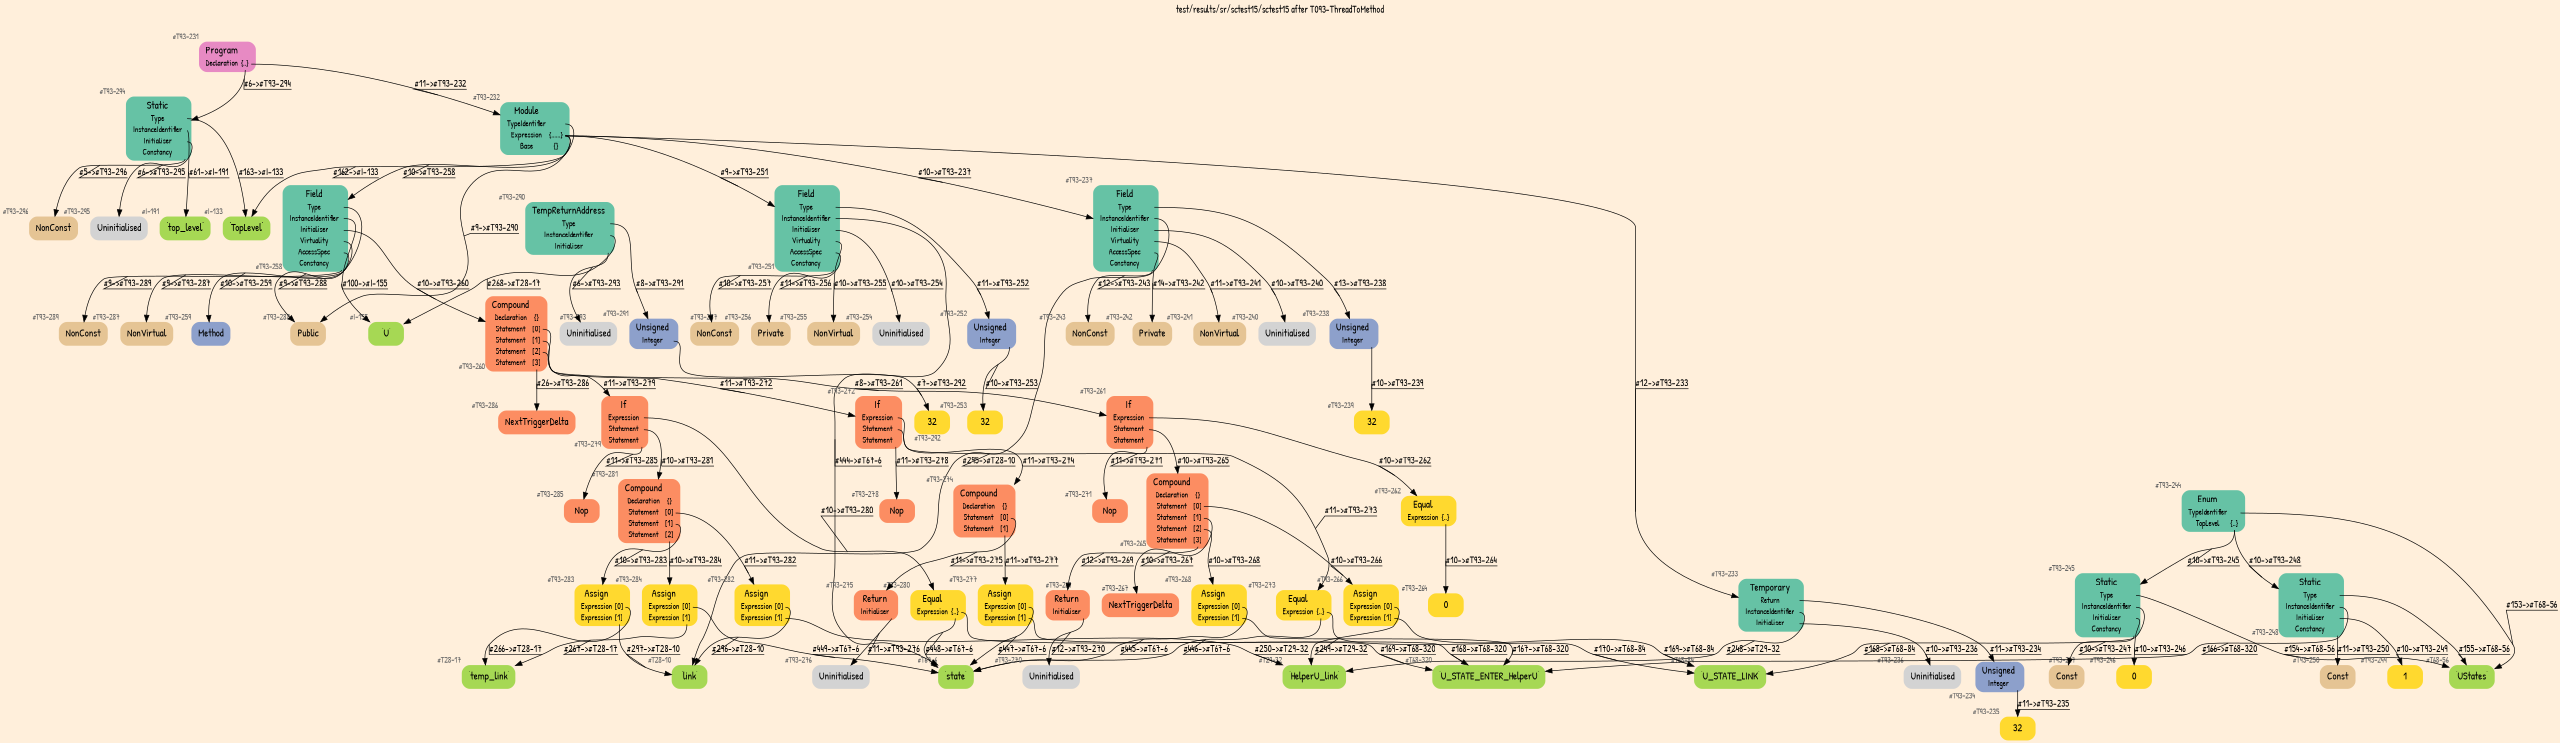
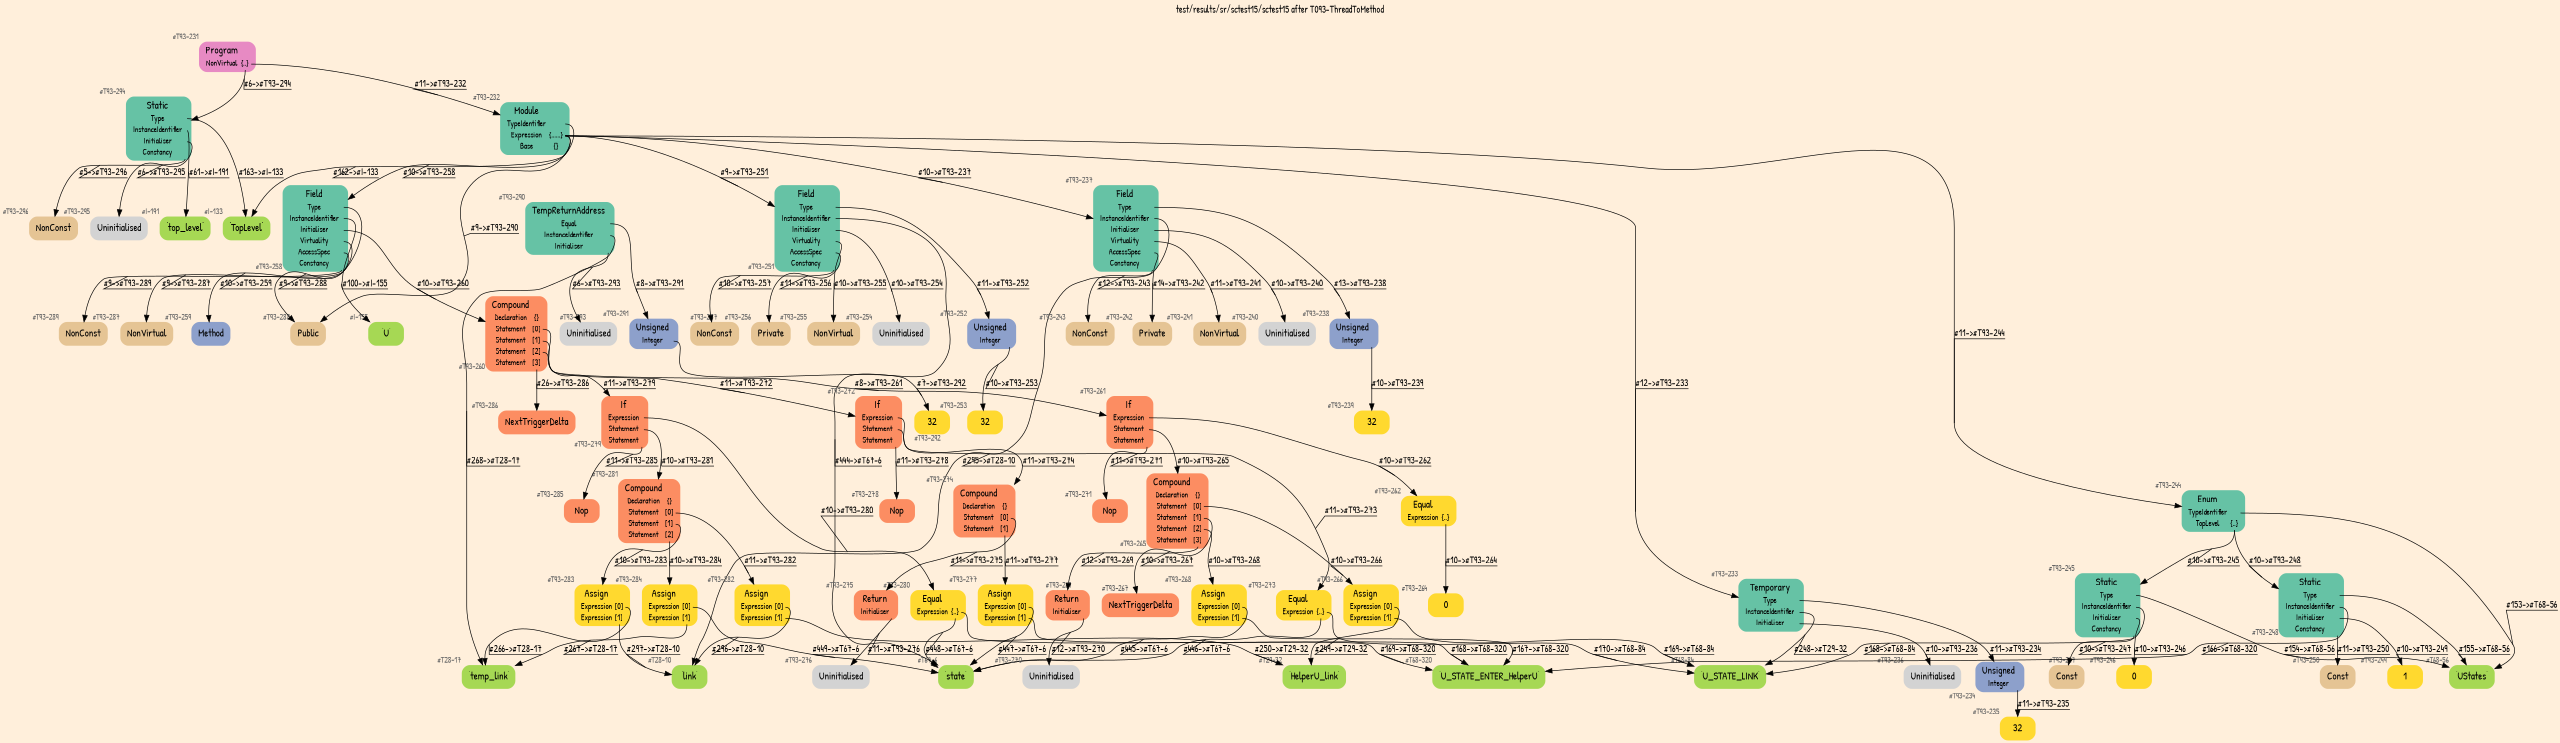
(222, 63) -> (222, 63)
none -> (1504, 157)
(569, 224) -> (569, 224)
(519, 273) -> (467, 395)
(1770, 601) -> (1770, 601)
(1591, 661) -> (1802, 637)
